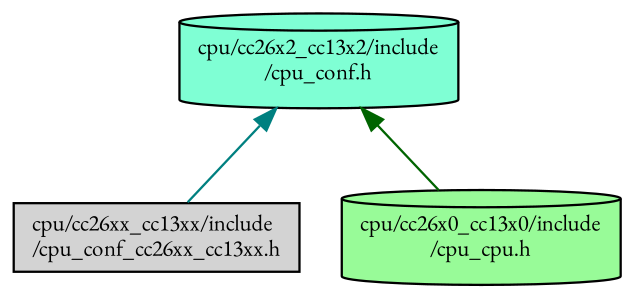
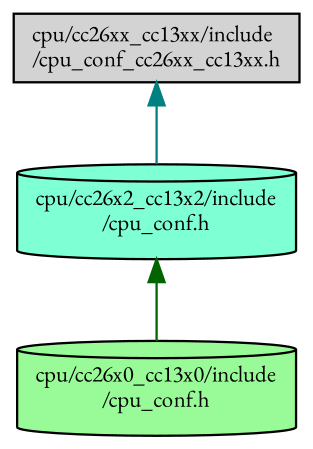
(224, 164) -> (157, 135)
(481, 237) -> (157, 388)
